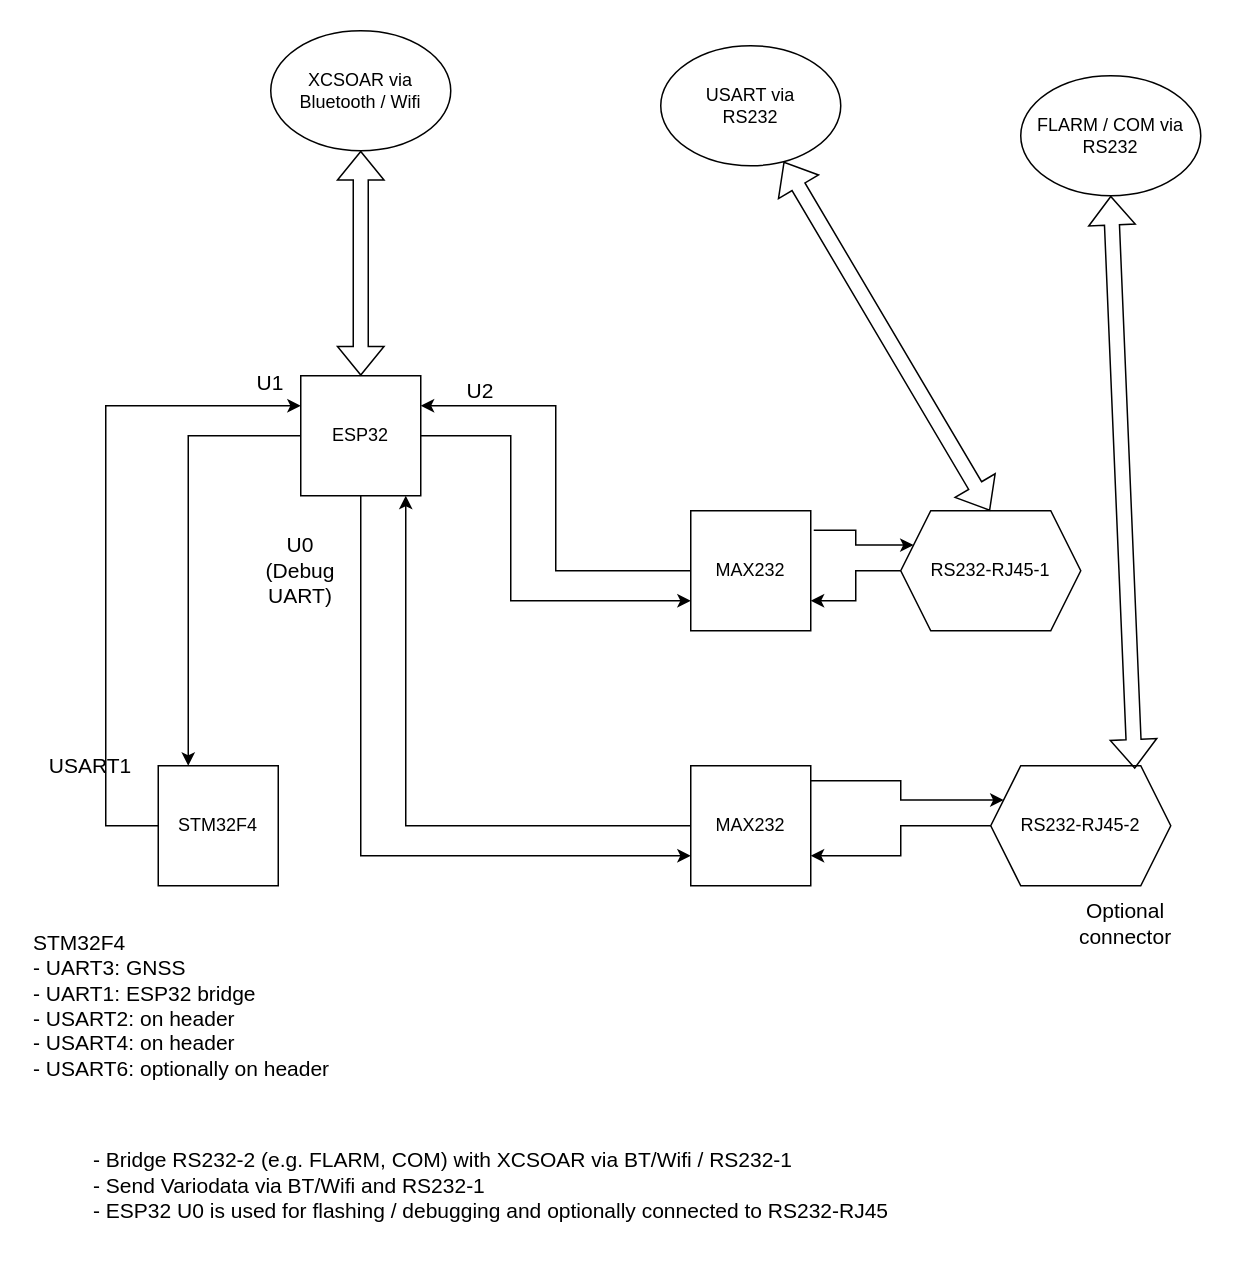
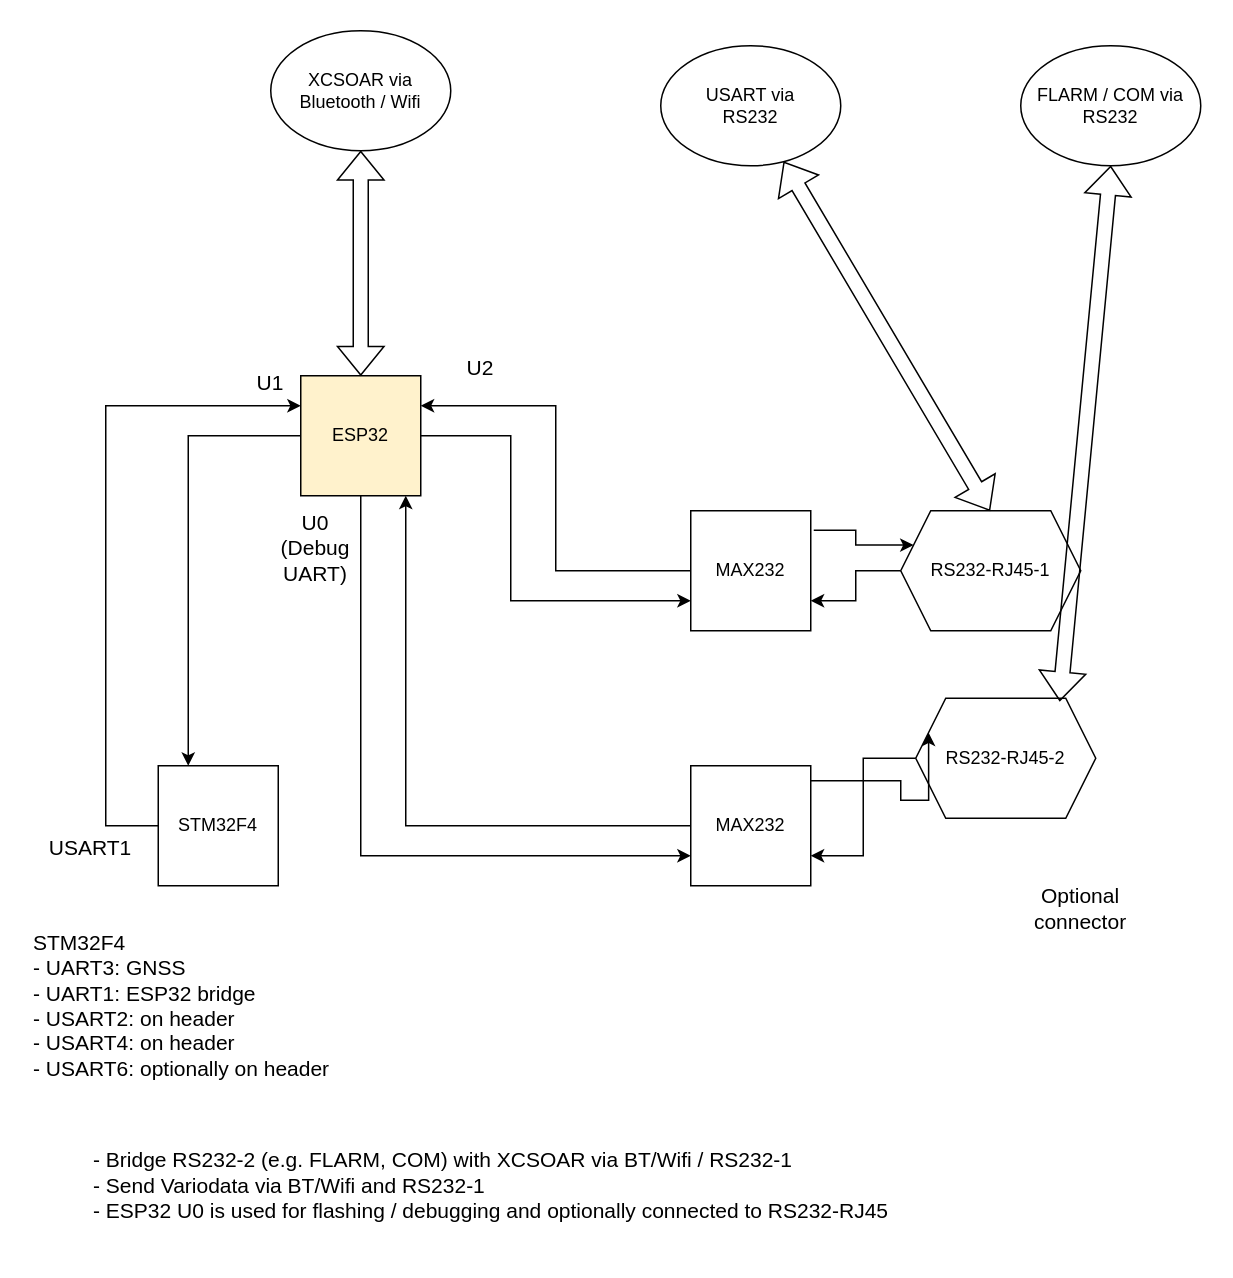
(1111, 136) -> (1111, 106)
(481, 391) -> (481, 368)
(361, 436) -> (361, 436)
(301, 571) -> (316, 548)
(91, 766) -> (91, 848)
(1081, 826) -> (1006, 758)
(1126, 923) -> (1081, 908)
